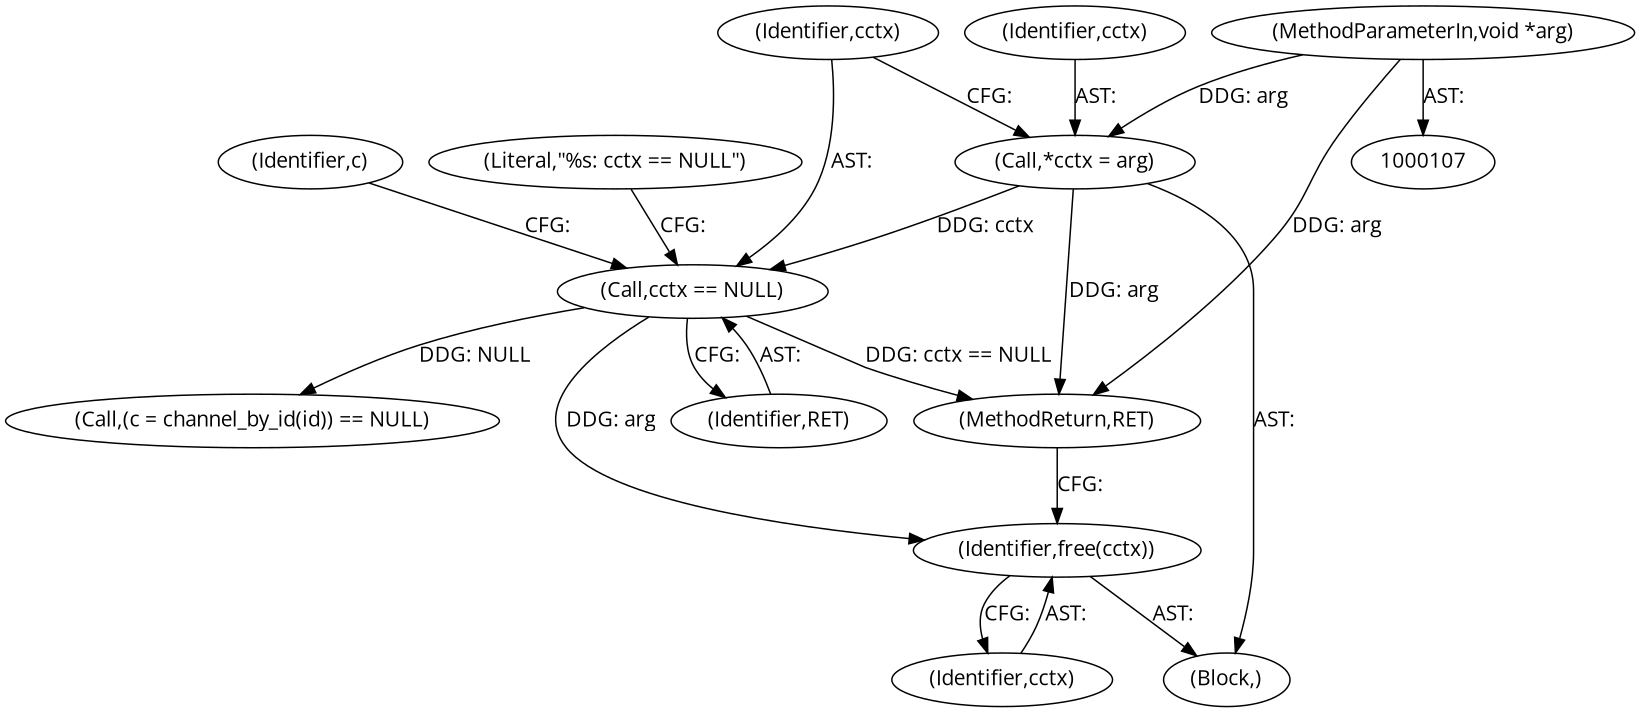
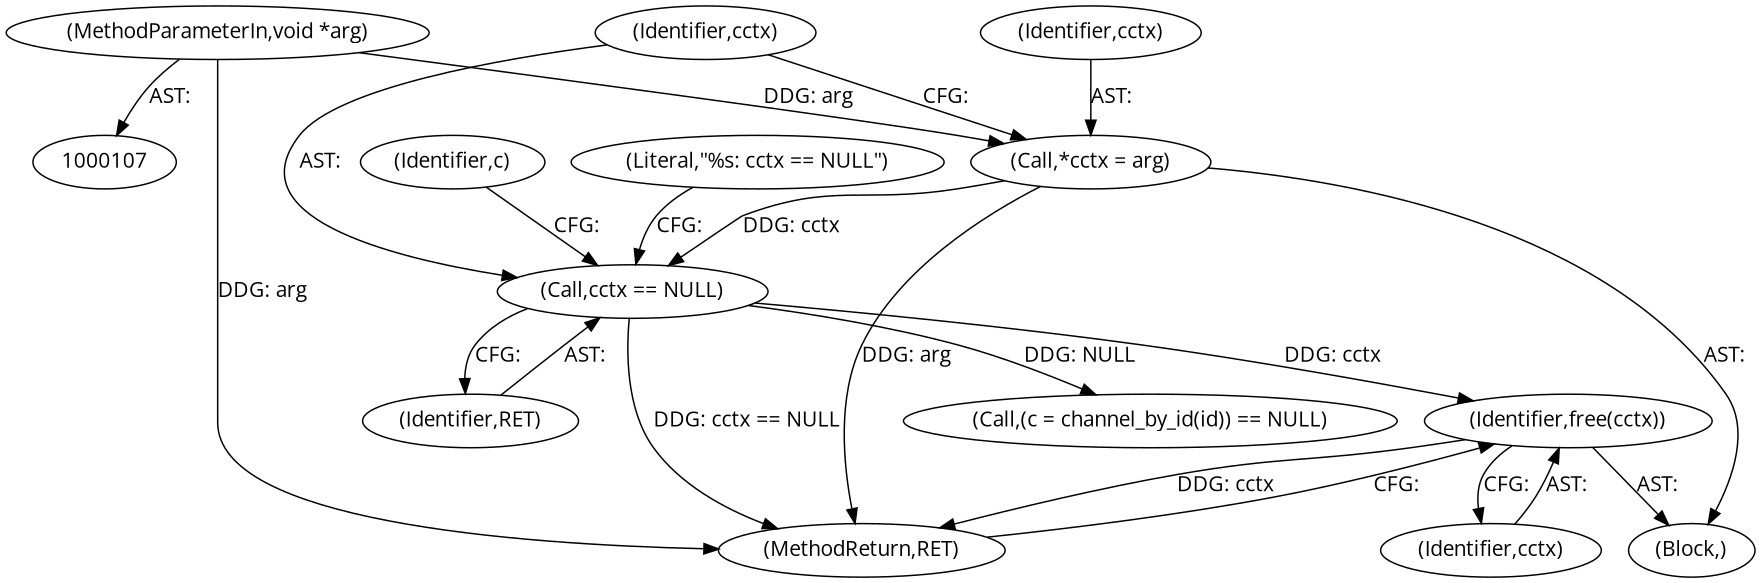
(612, 421) -> (1333, 356)
none -> (1208, 470)
